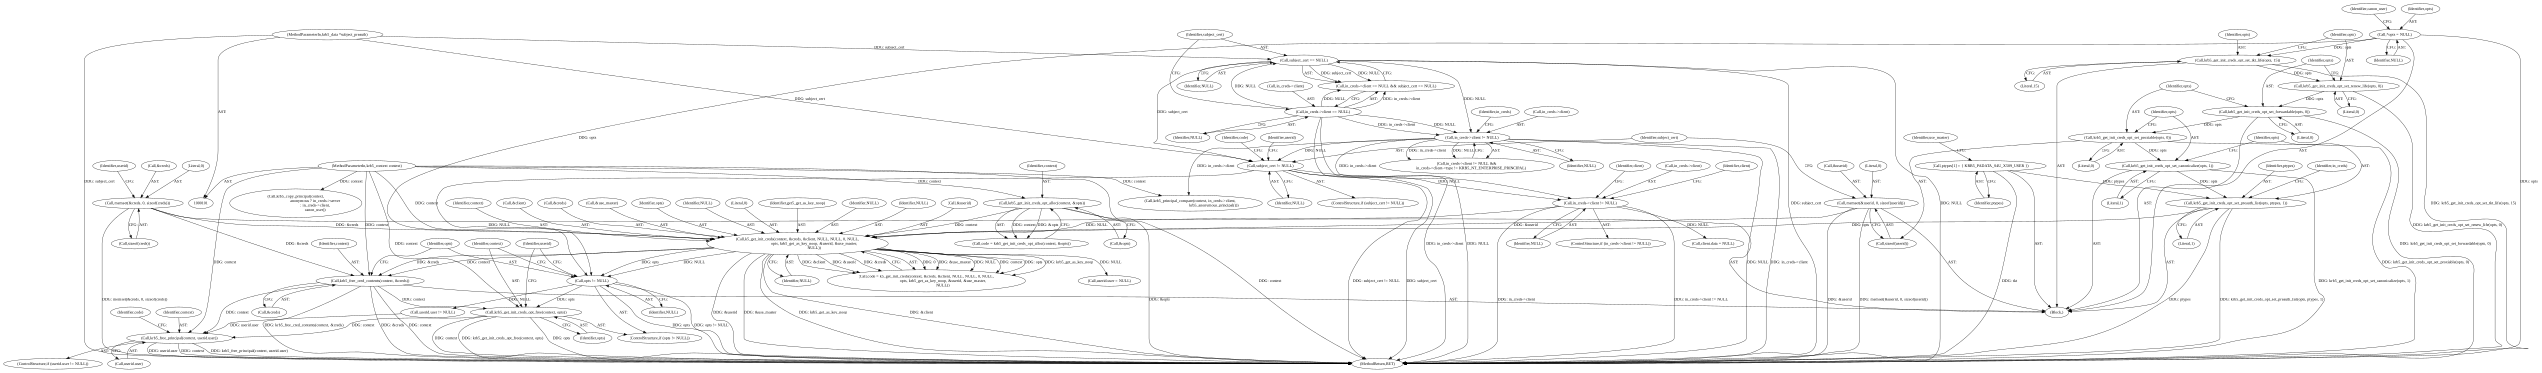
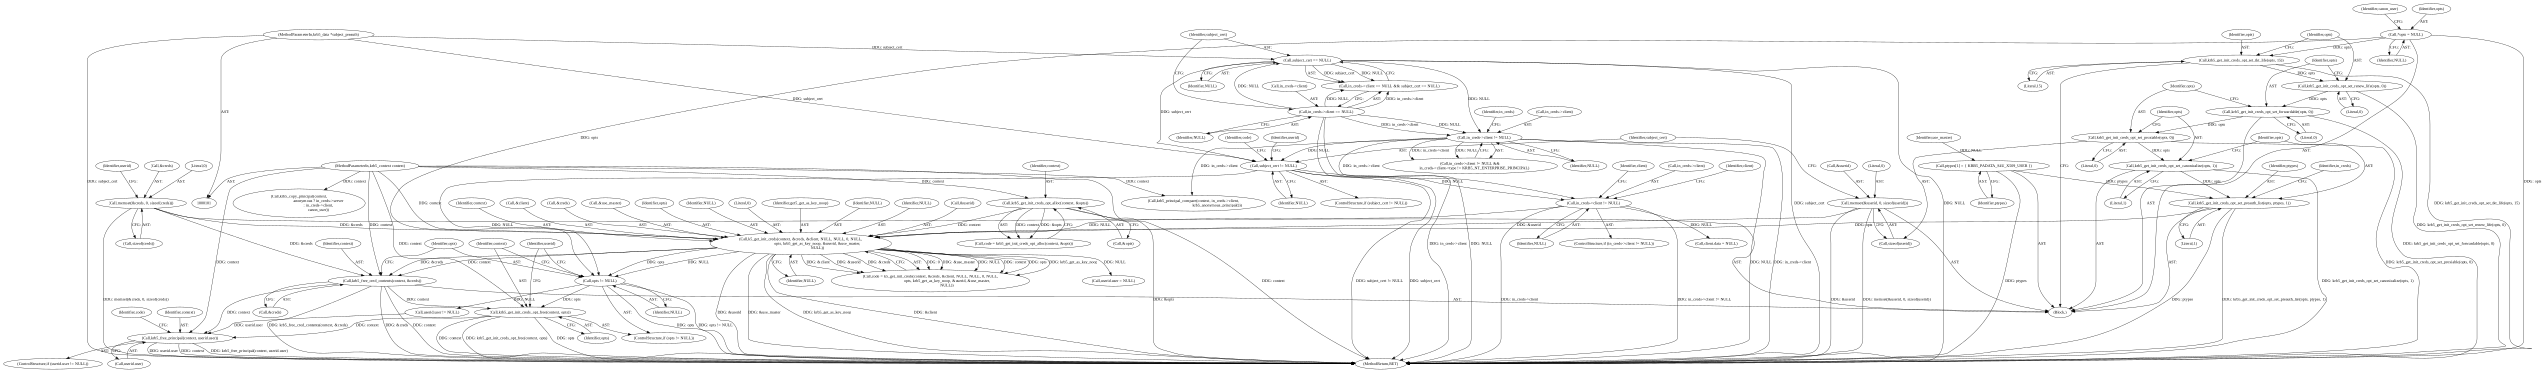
(1962, 150) -> (1971, 150)
(2062, 166) -> (2065, 166)
(2010, 281) -> (2016, 281)
